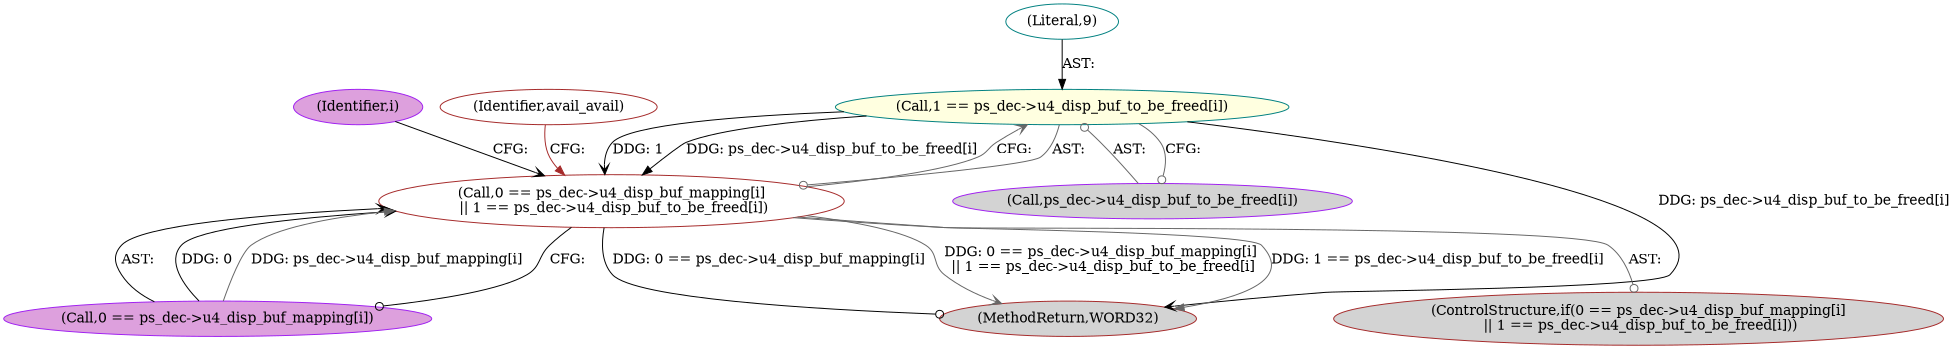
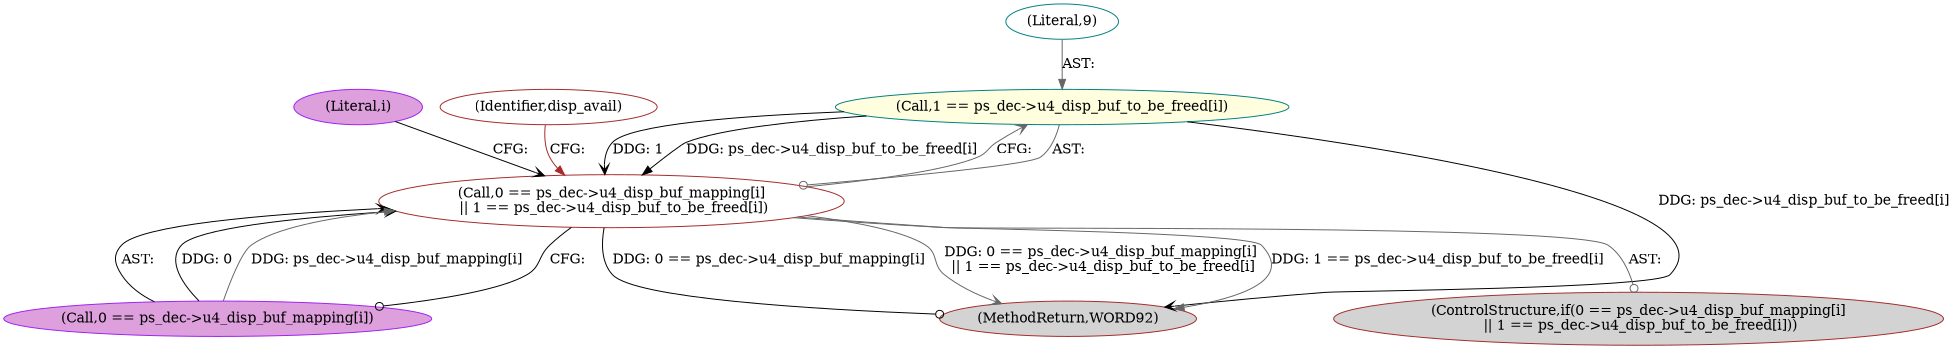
(1062, 59) -> (1062, 59)
(358, 107) -> (358, 107)
(549, 107) -> (549, 107)
(1153, 201) -> none
(1068, 319) -> (1068, 319)
